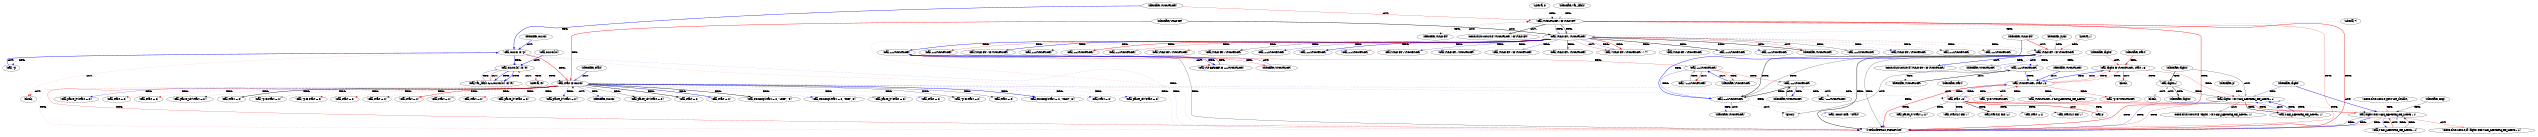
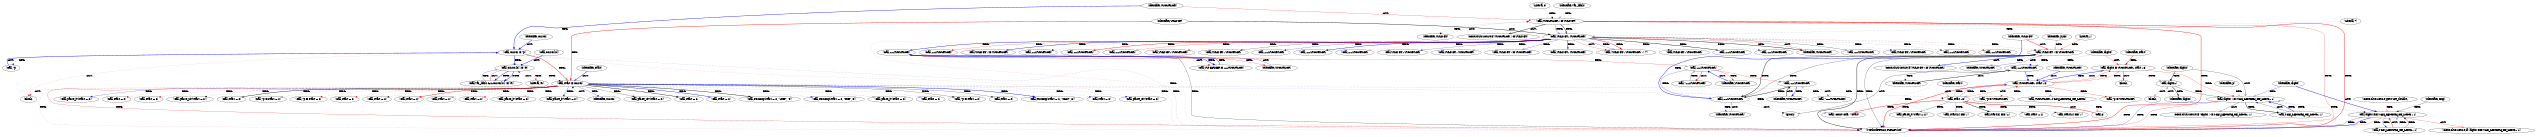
(525, 77) -> (525, 77)
(2032, 103) -> (2032, 103)
(2141, 103) -> (1899, 104)
